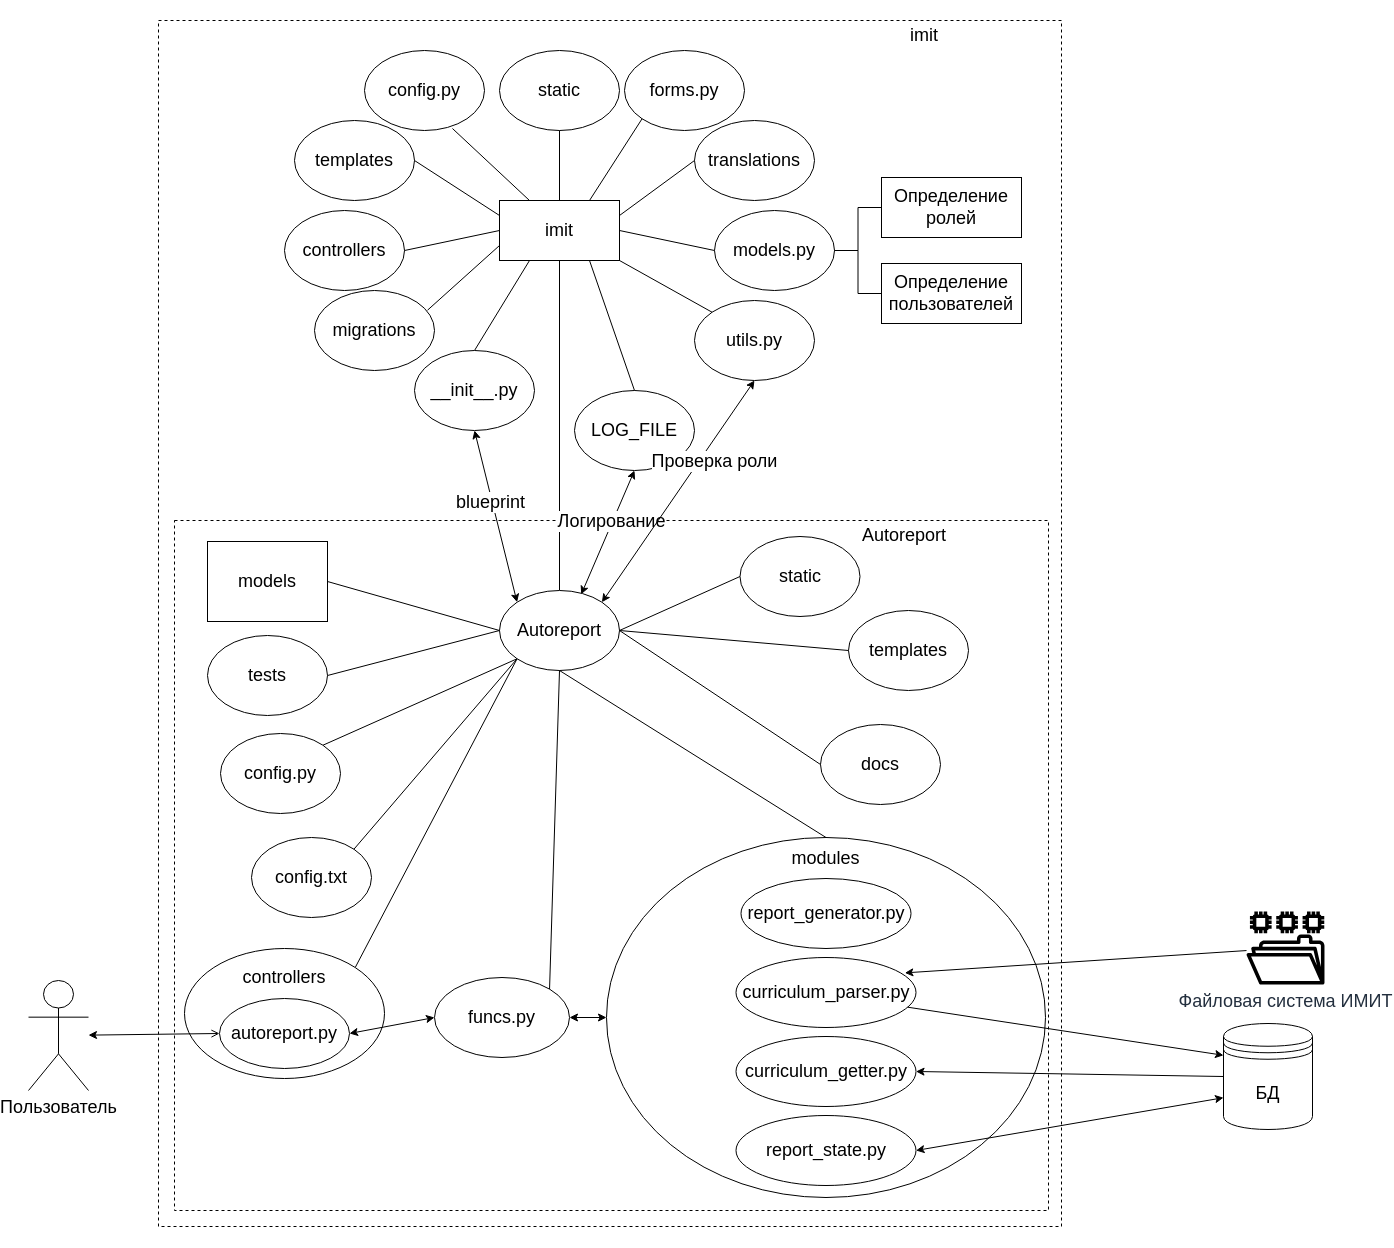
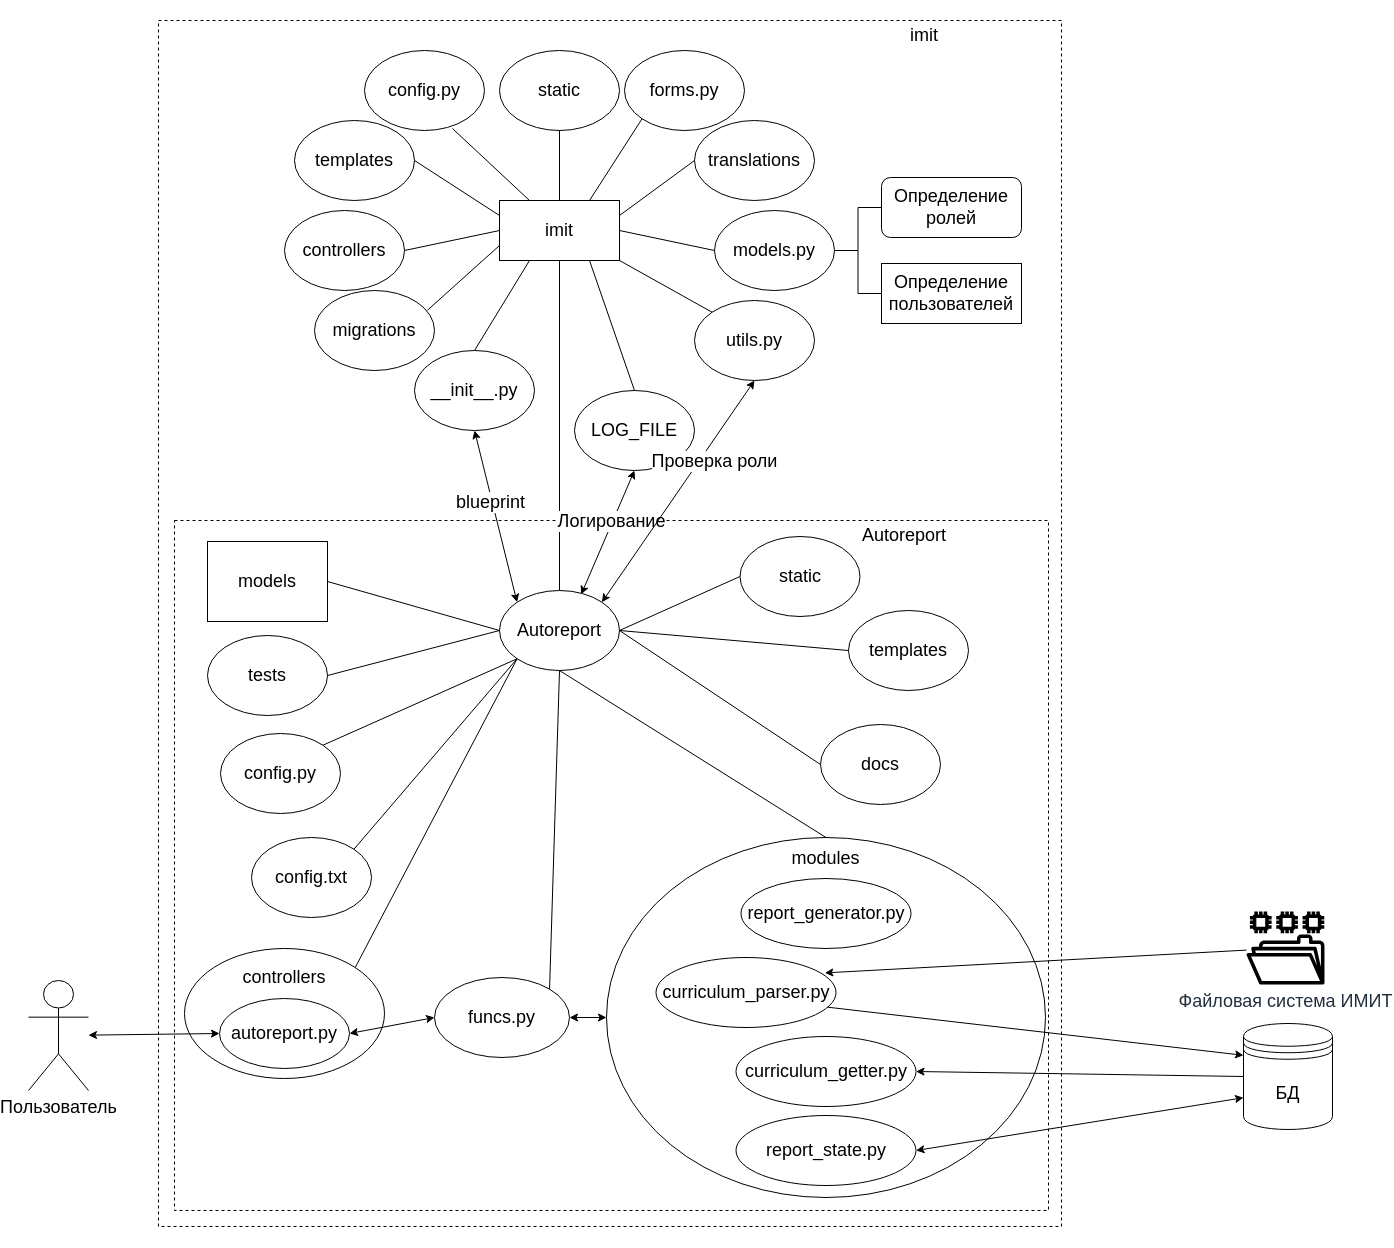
(952, 208) -> (952, 208)
(826, 993) -> (746, 993)
(212, 1034) -> (211, 1034)
(1268, 1077) -> (1288, 1077)
